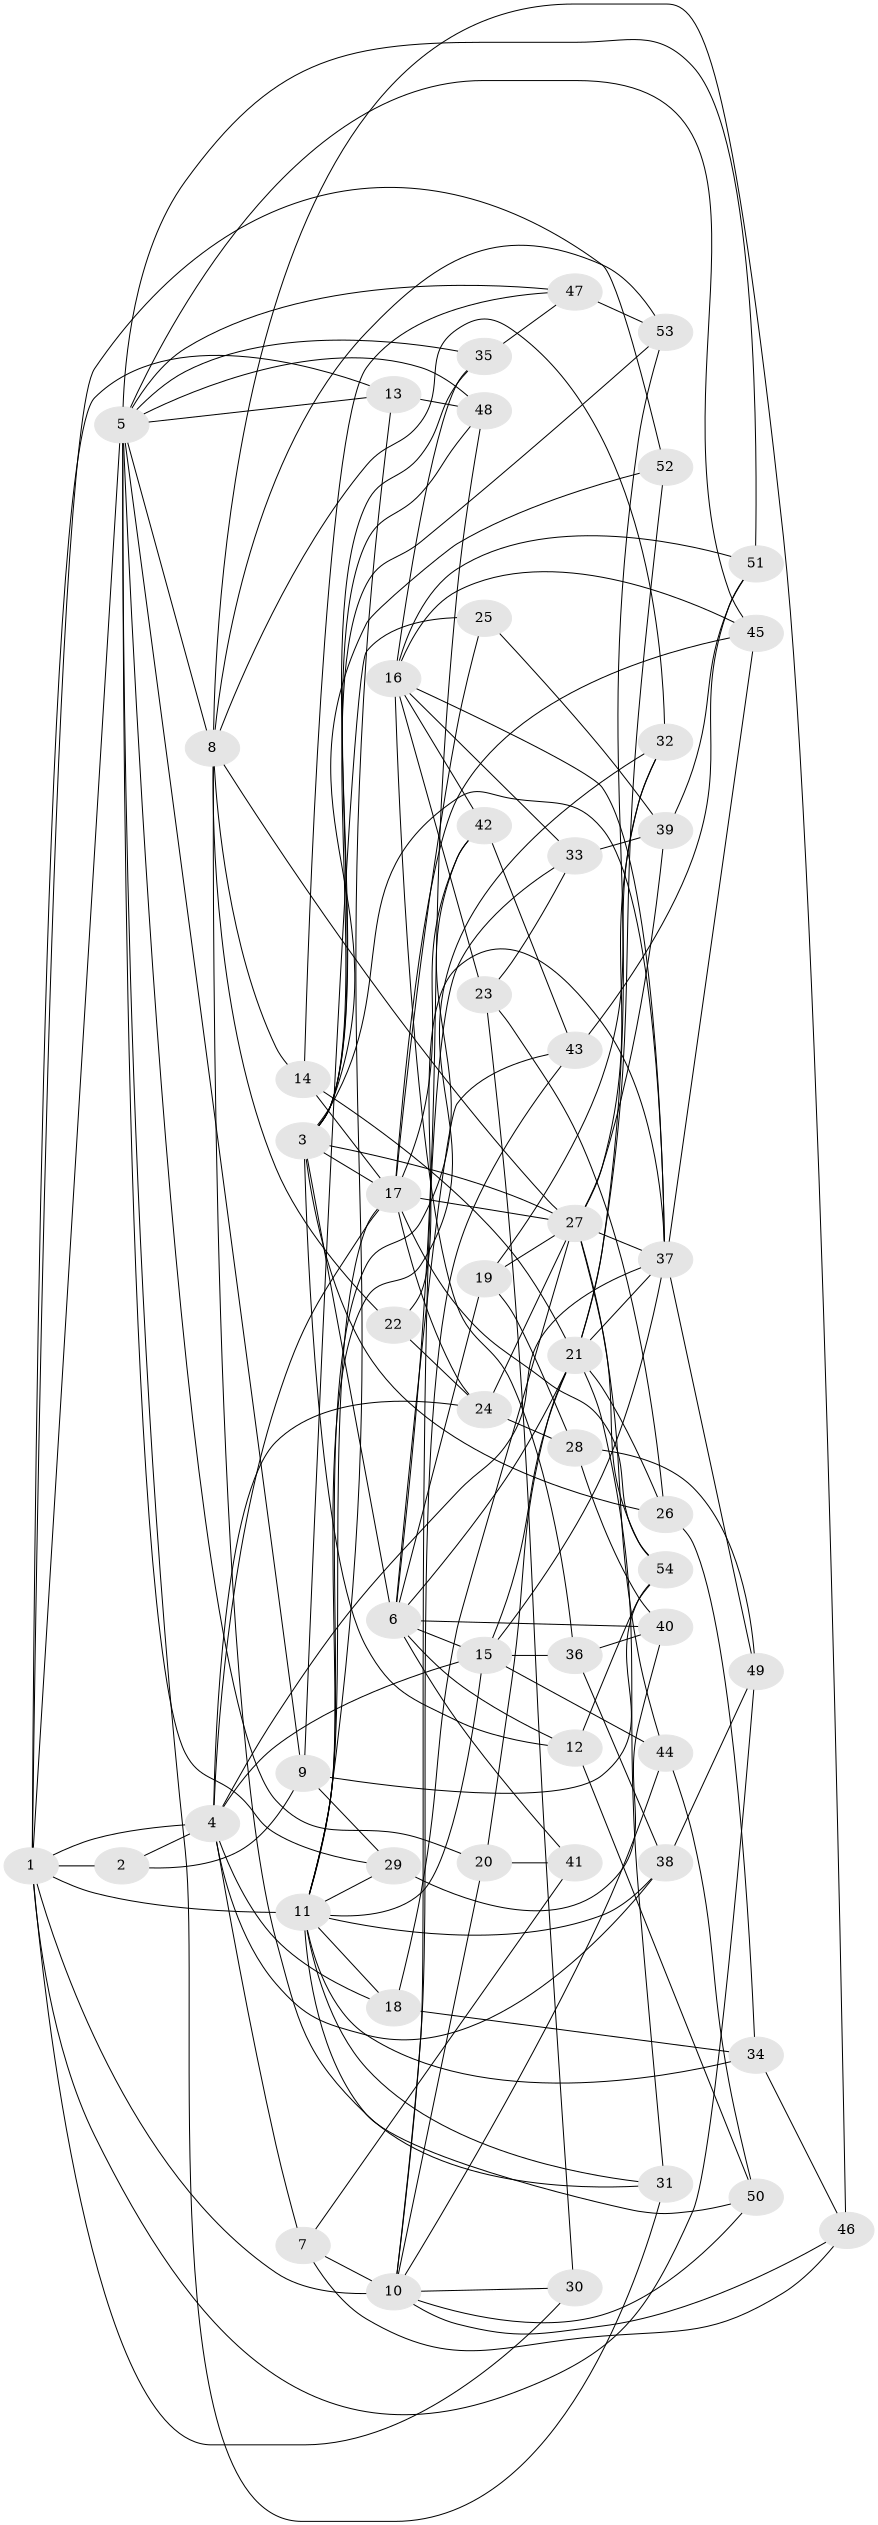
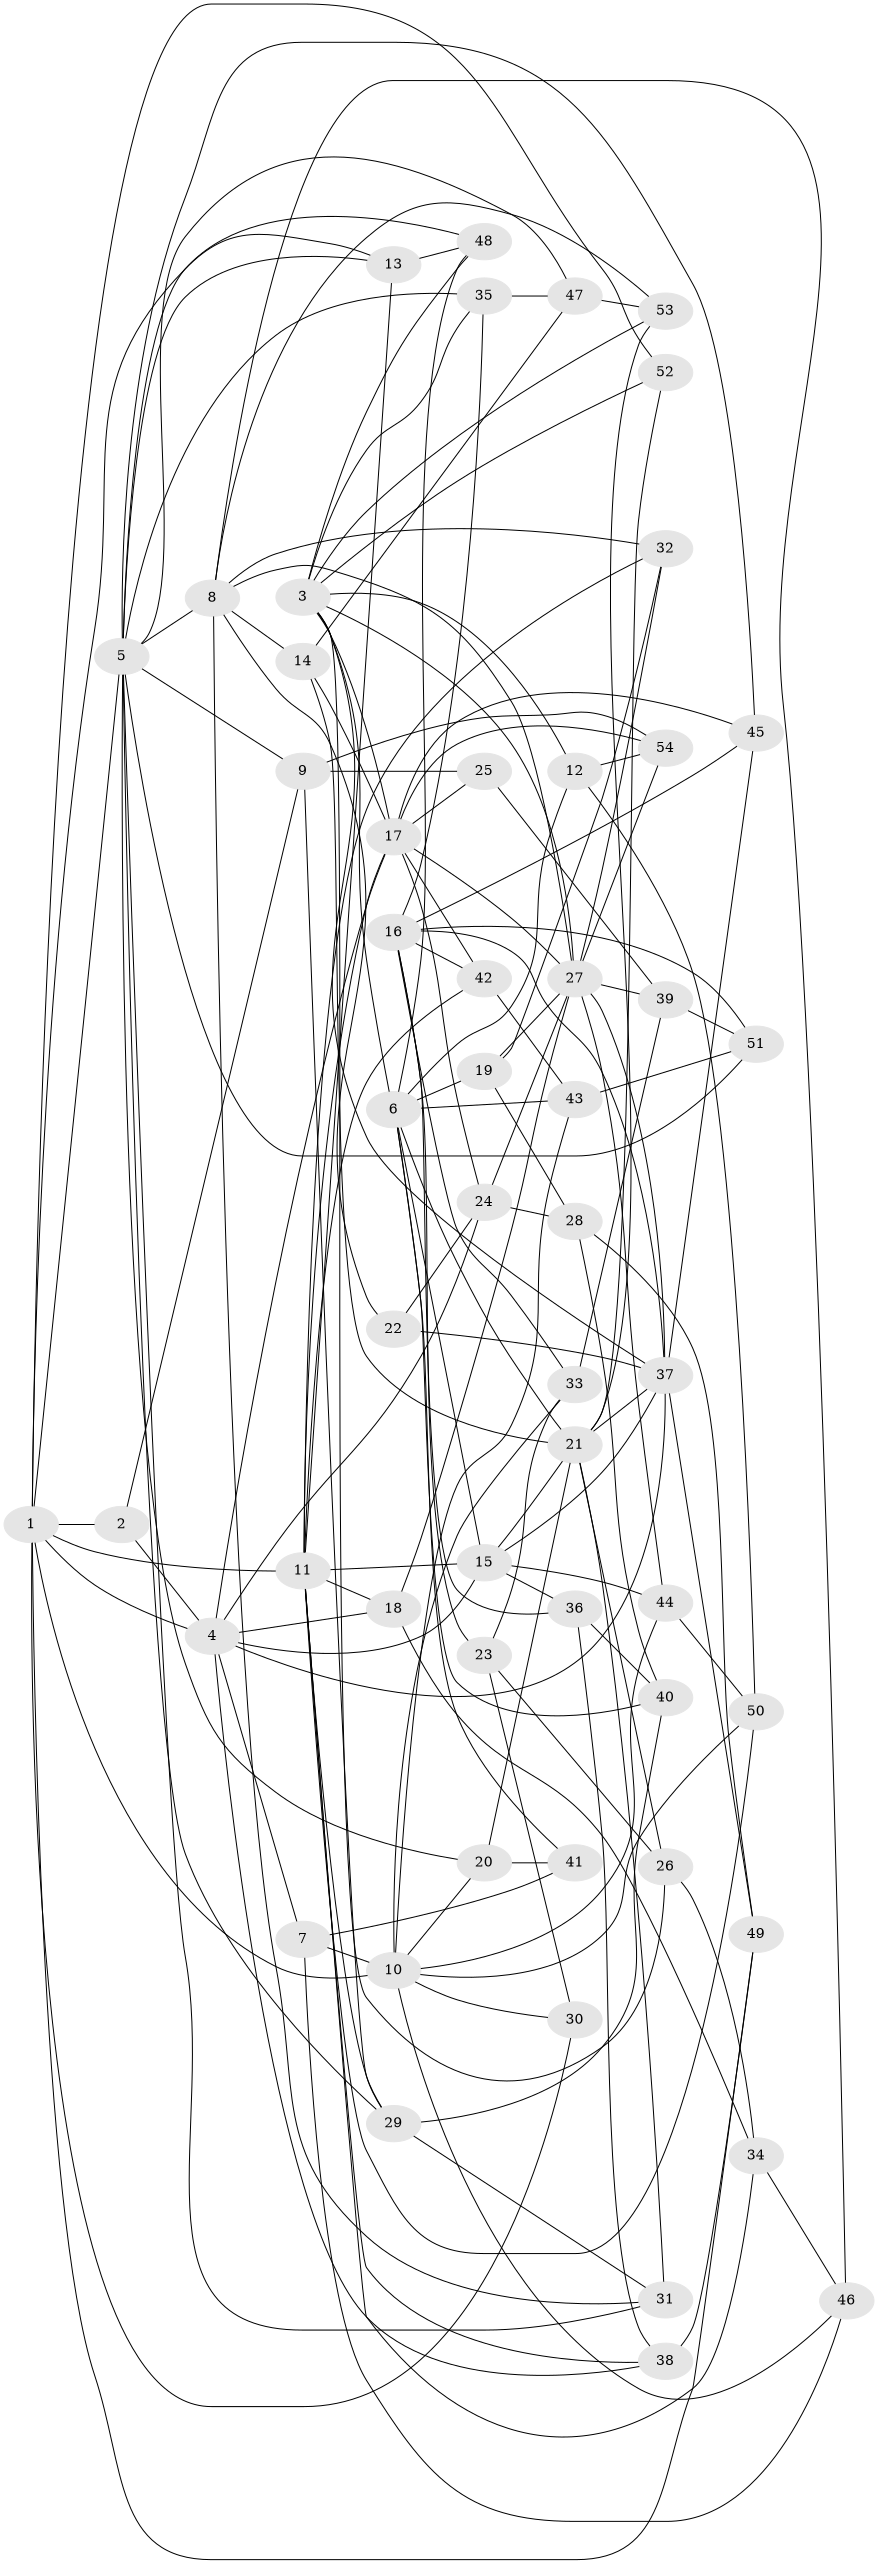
(424, 2114) -> (530, 2212)
